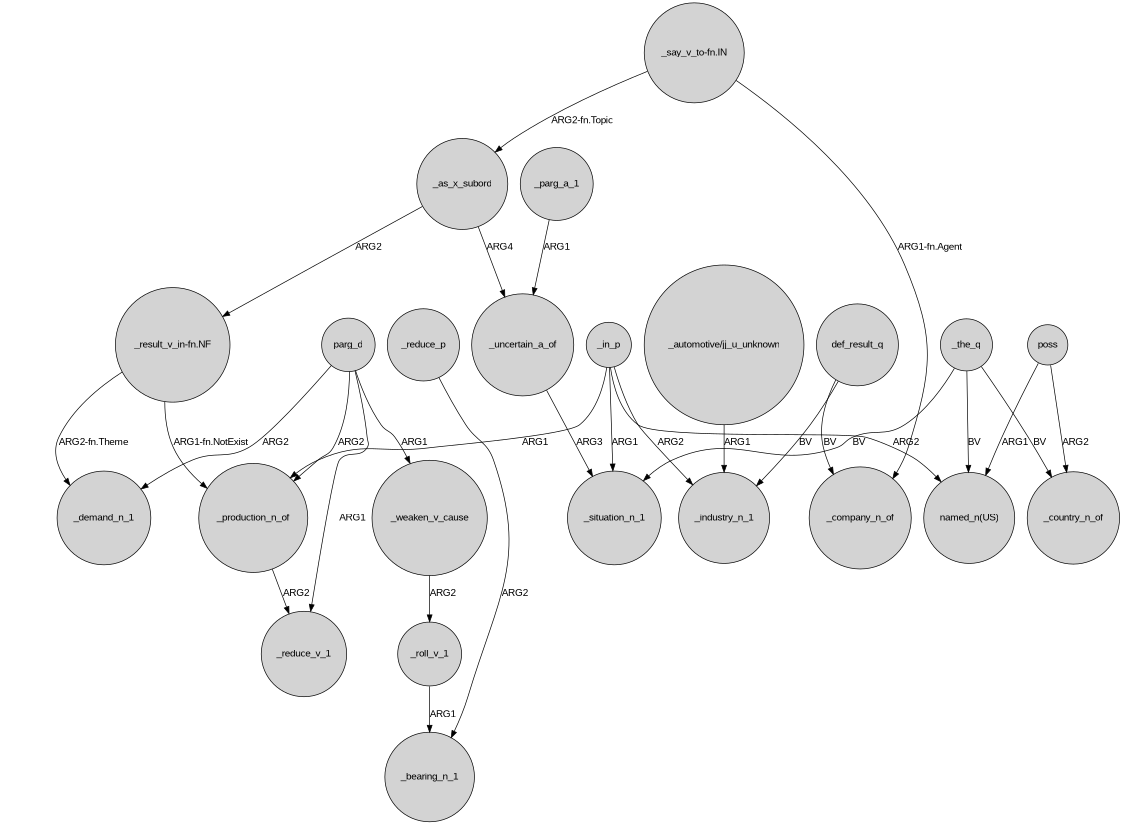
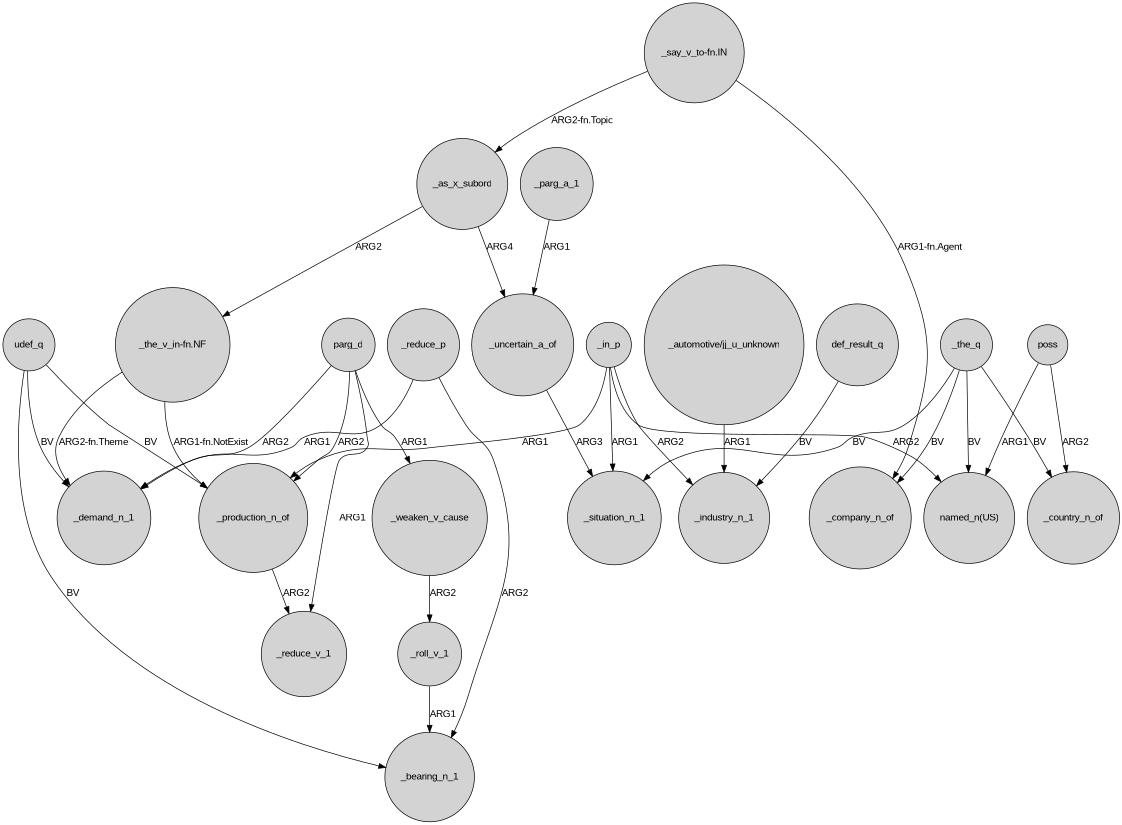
none -> (29, 345)
(173, 345) -> (173, 345)
(822, 424) -> (937, 427)
none -> (291, 448)
